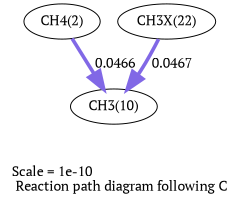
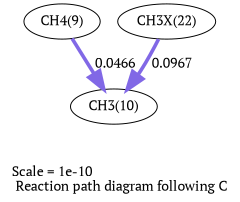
(62, 22) -> (62, 22)
(171, 64) -> (171, 64)
